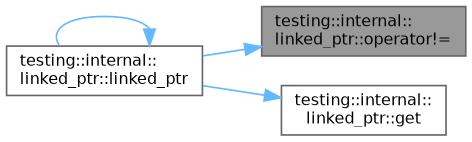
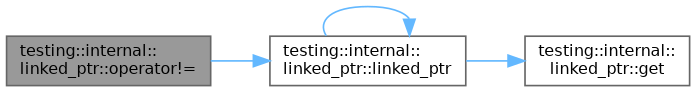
(224, 53) -> (232, 61)
